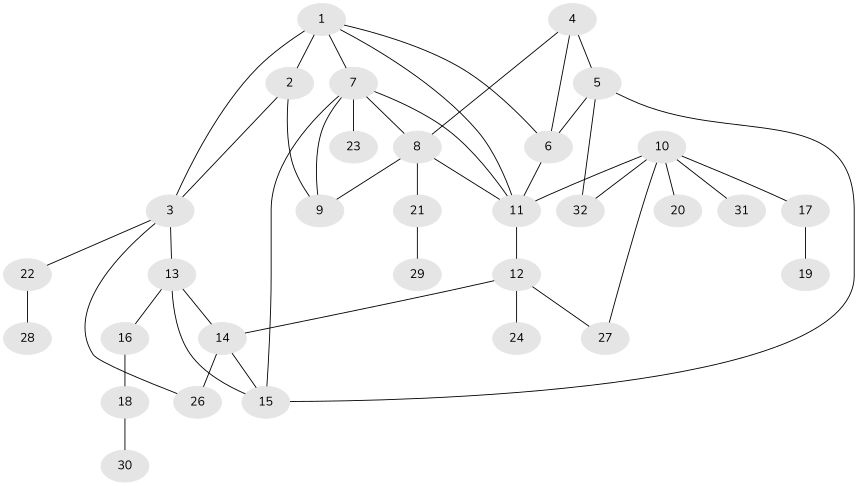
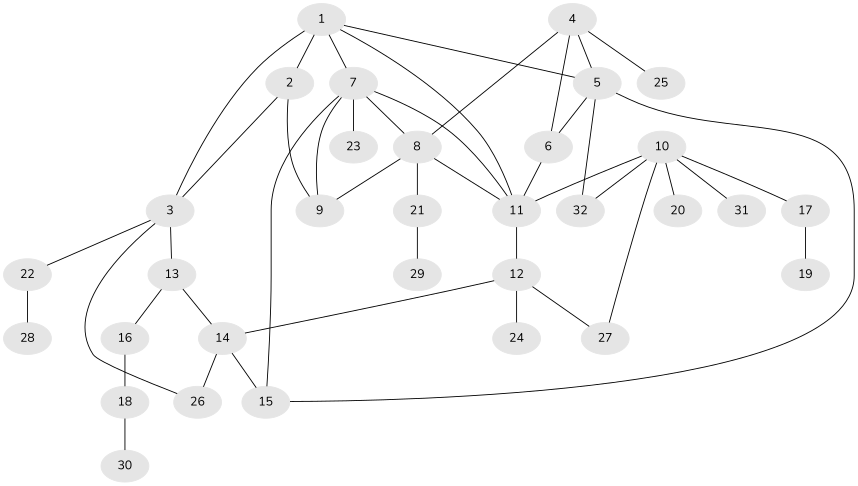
(450, 62) -> (459, 51)
none -> (661, 83)
(191, 355) -> none
